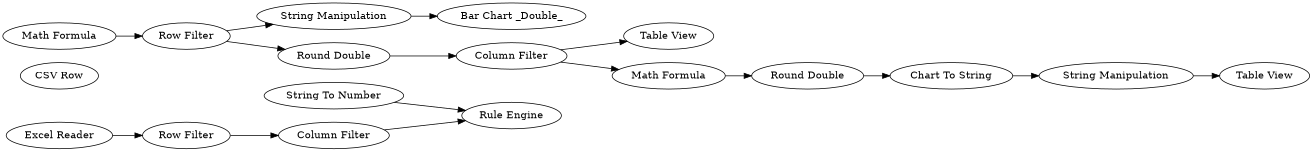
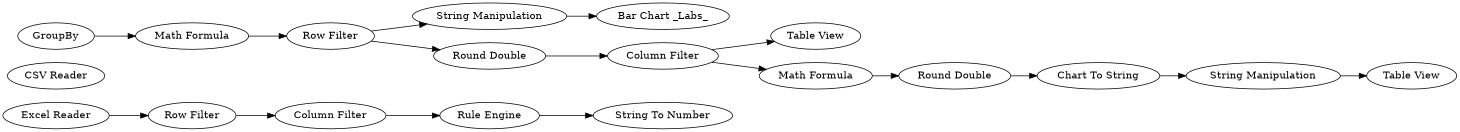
(512, 16) -> (663, 16)
none -> (56, 36)
(59, 76) -> (56, 76)
(426, 106) -> (562, 116)
